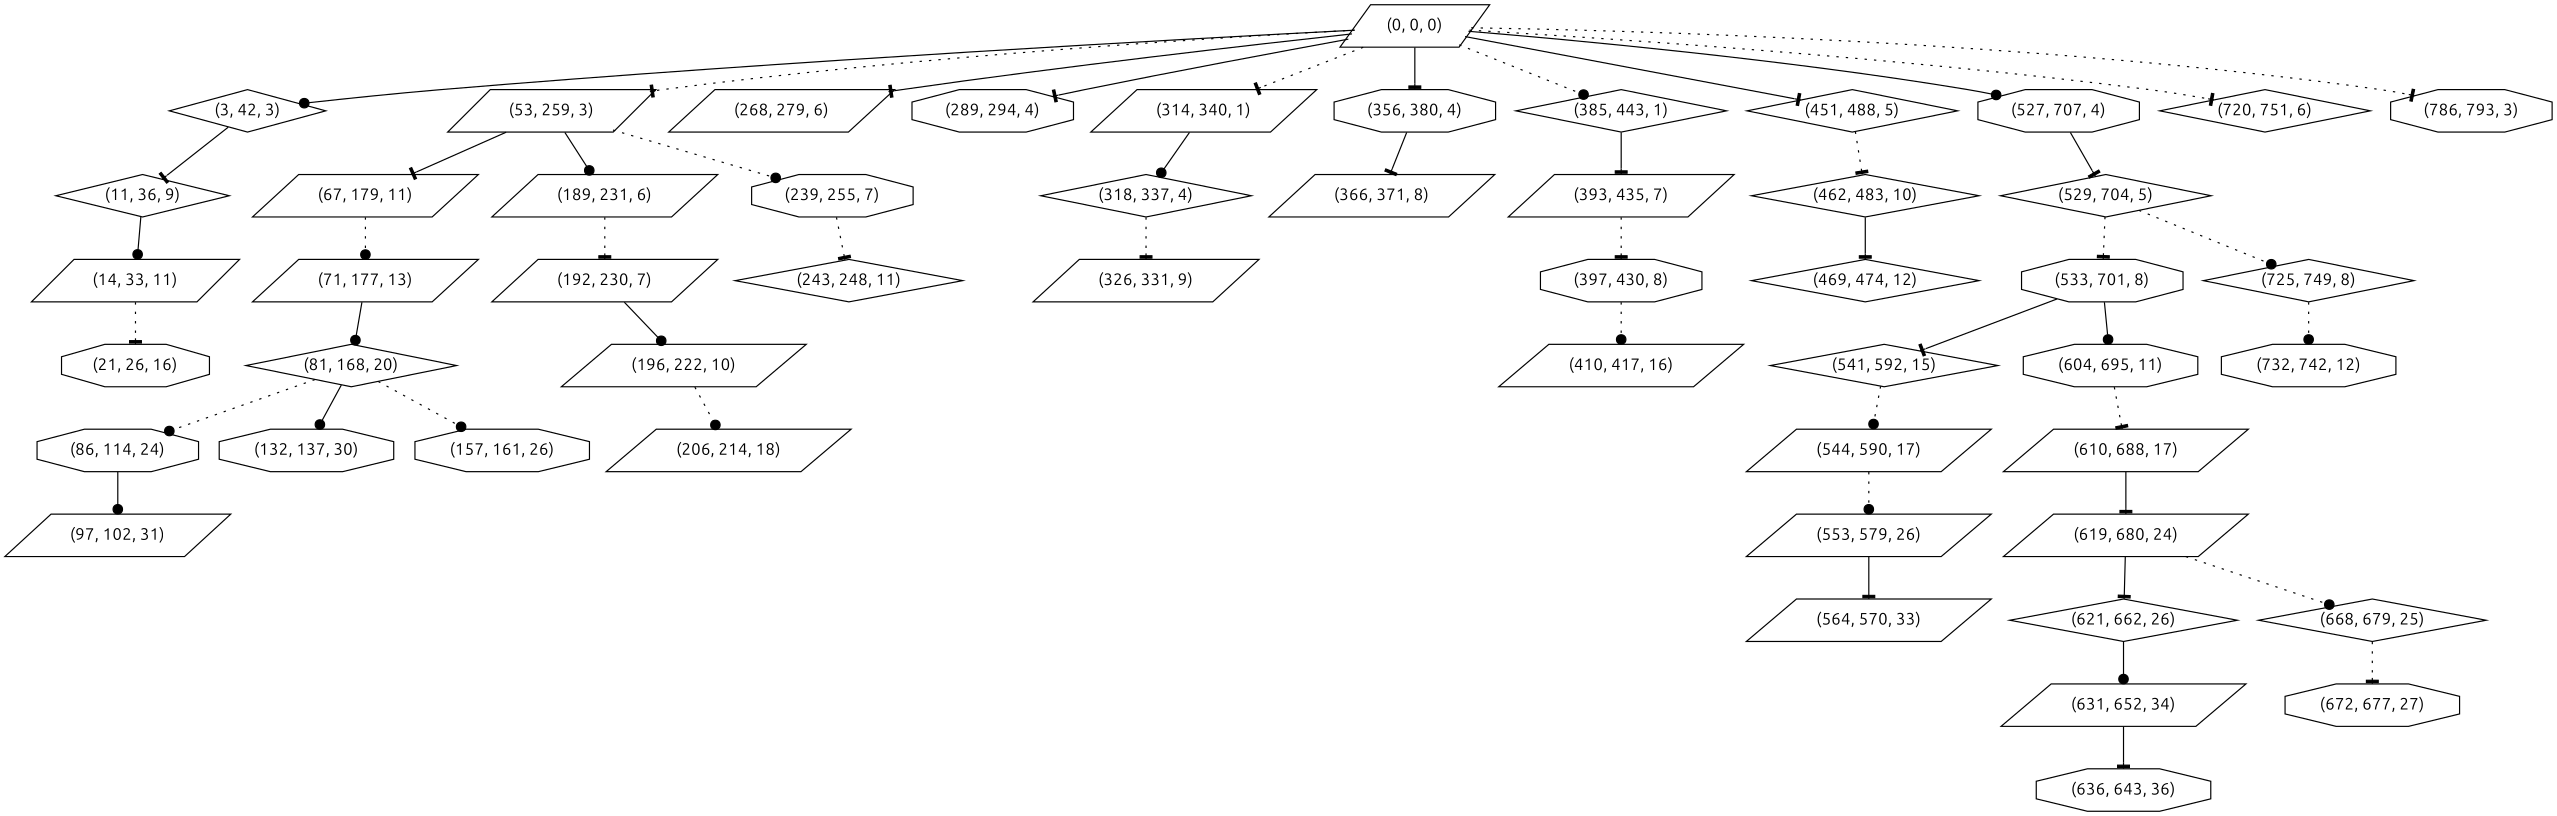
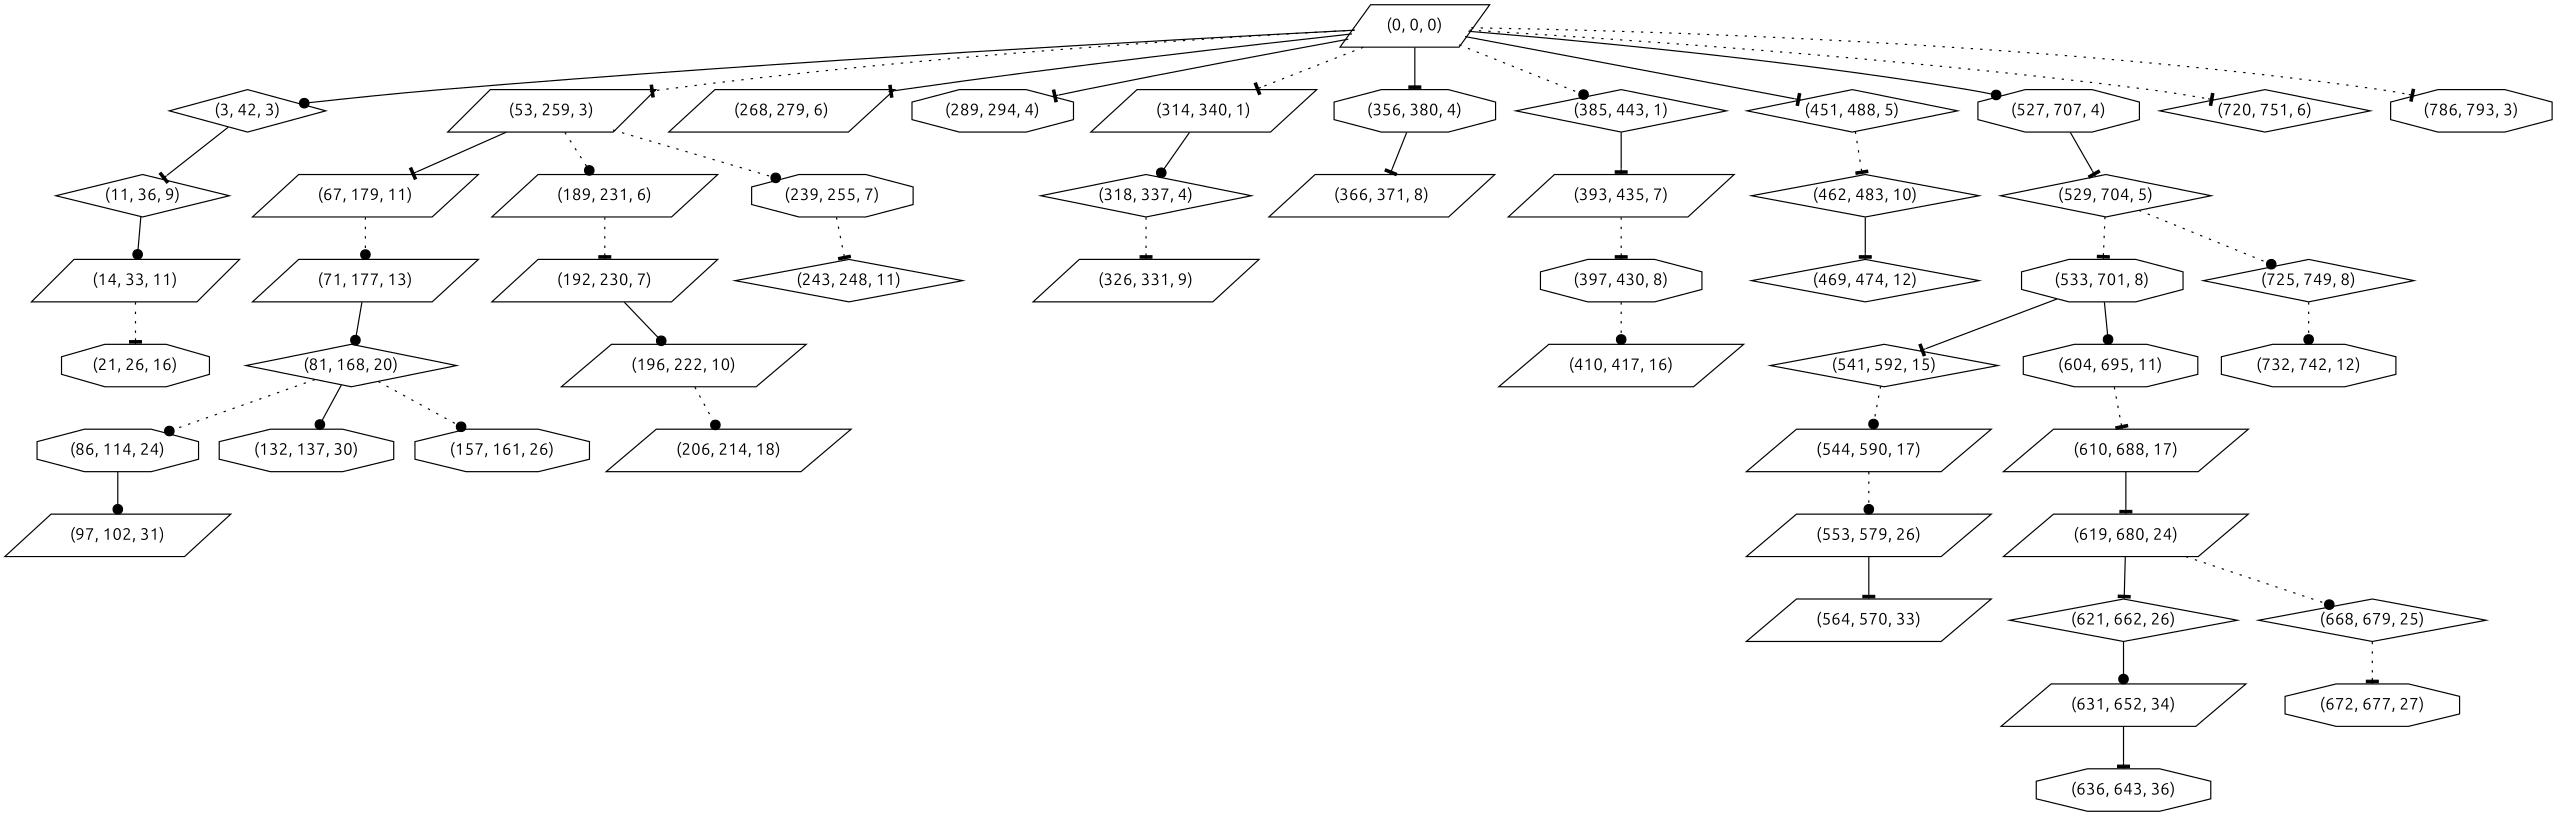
(576, 149) -> (576, 149)
